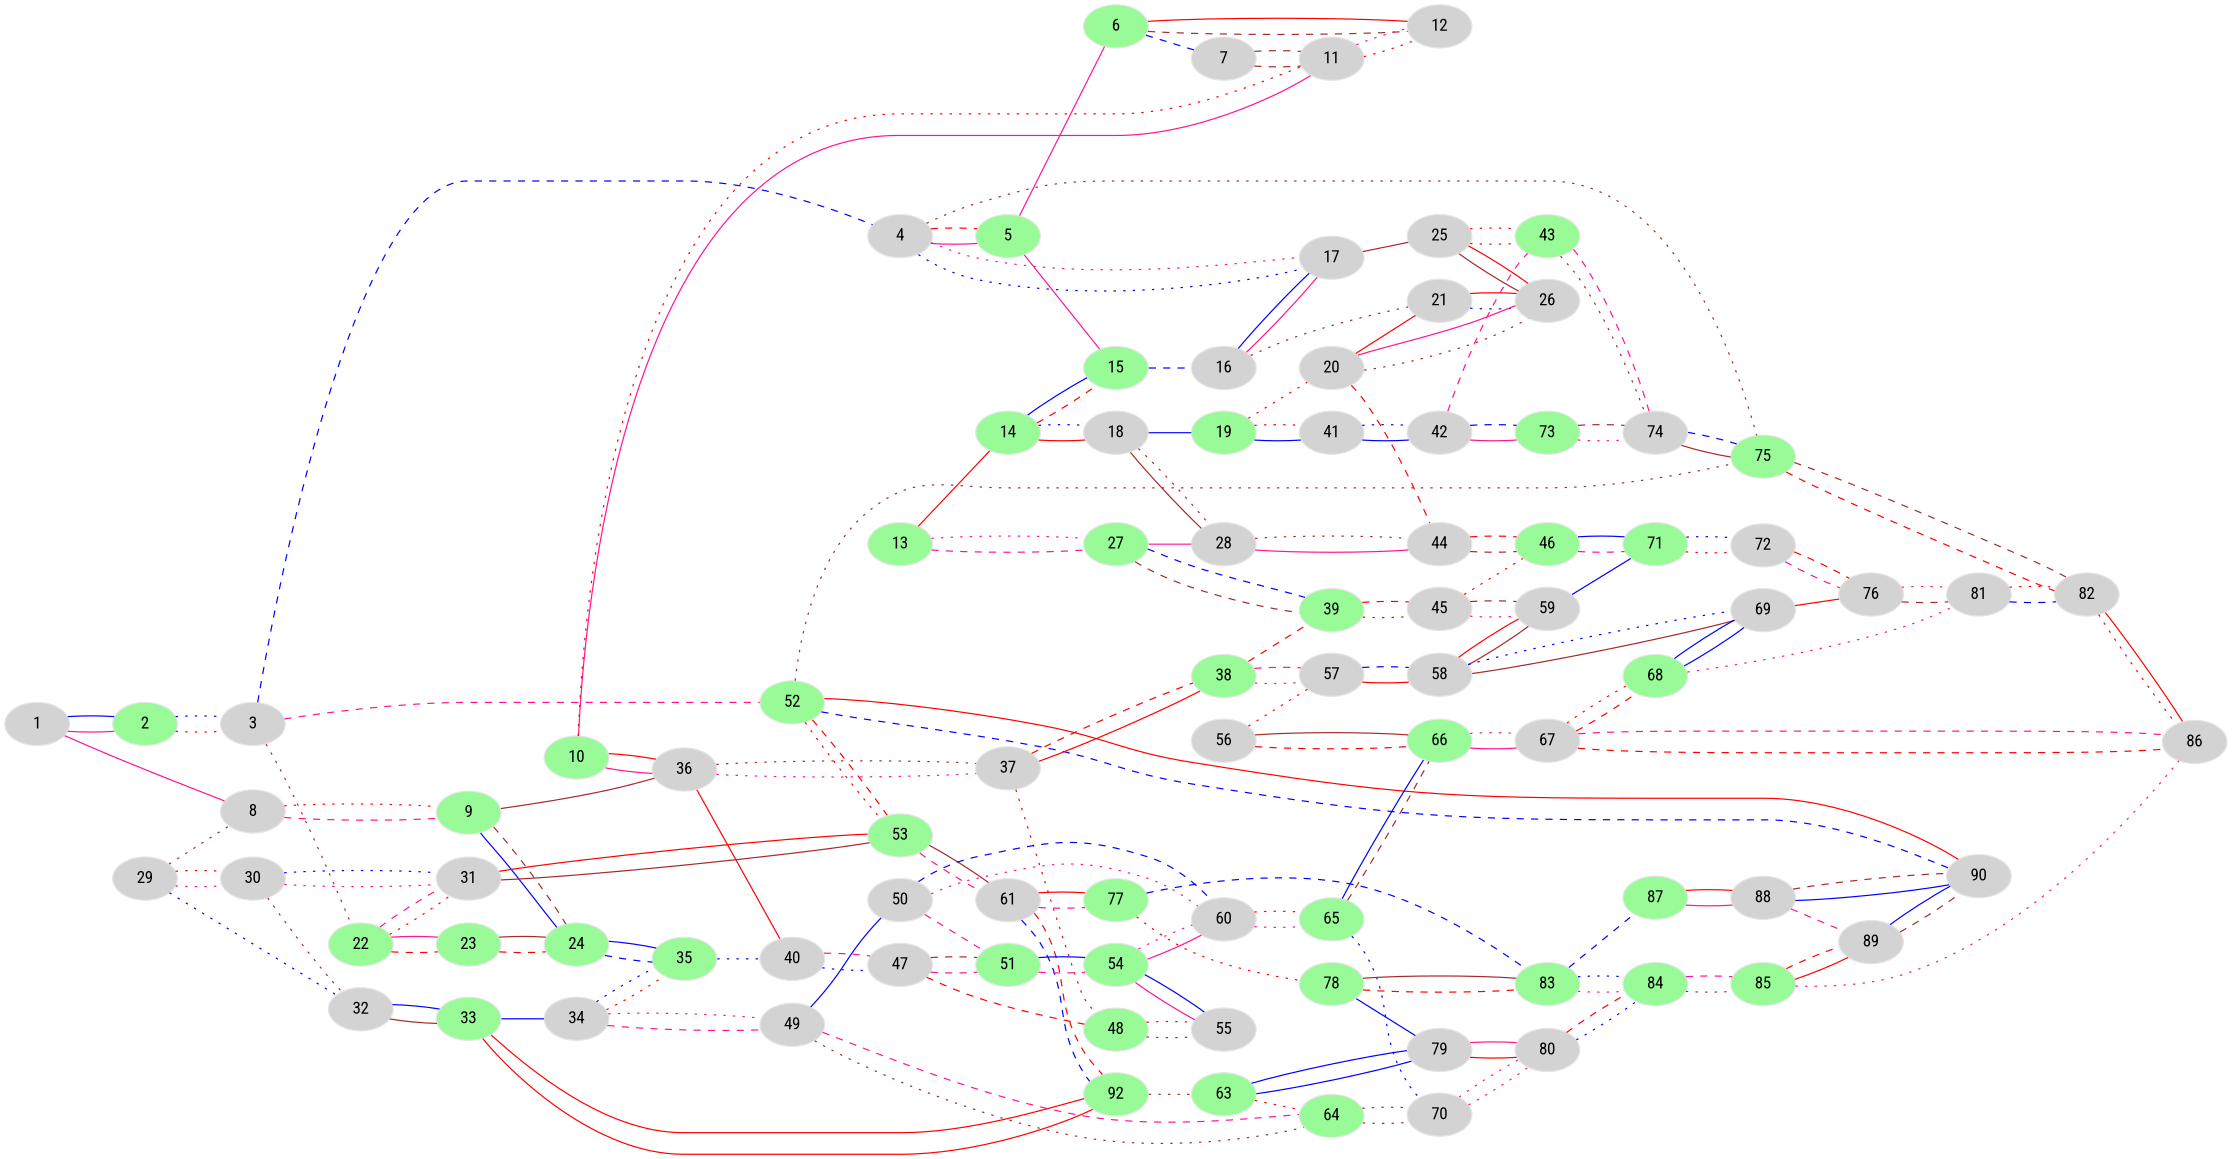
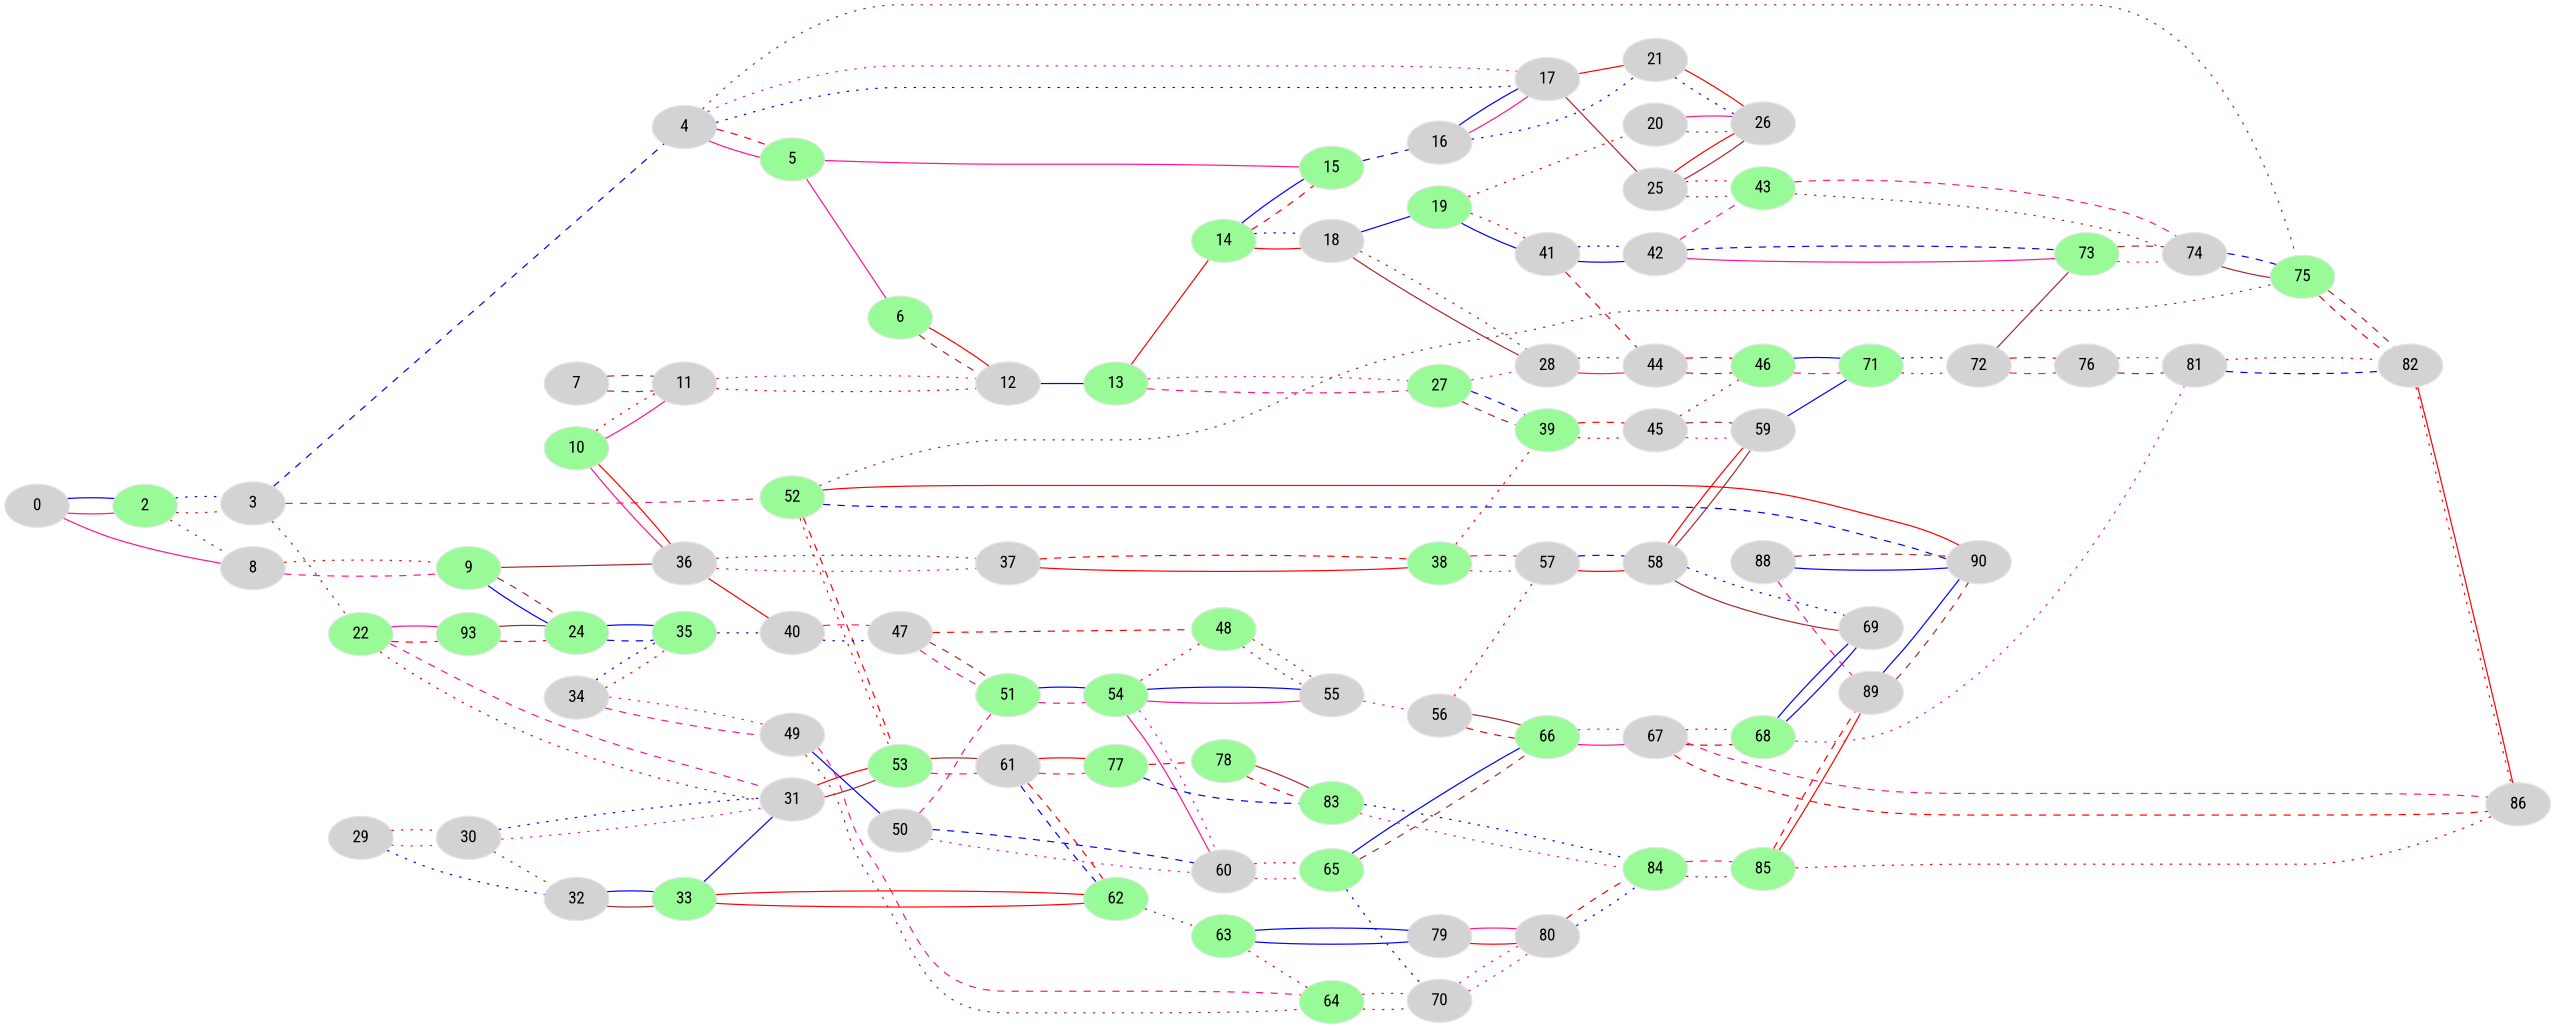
(1170, 43) -> none
none -> (2040, 302)
(1328, 327) -> (1558, 120)
(1386, 334) -> (1601, 70)
none -> (1062, 384)
(1395, 451) -> (1598, 306)
(1170, 544) -> (1494, 376)
(1817, 602) -> none
(1278, 643) -> (1493, 497)
none -> (1386, 705)
(37, 724) -> (37, 506)
(199, 845) -> (199, 537)
(1655, 898) -> none
(2011, 919) -> (2147, 864)
(1057, 920) -> (1170, 662)
(469, 945) -> (469, 634)
(1213, 960) -> (1170, 764)
(1377, 1012) -> none
(523, 1019) -> (738, 849)
(1116, 1094) -> (1116, 899)
